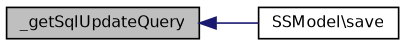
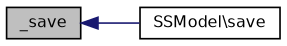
(103, 23) -> (44, 23)
